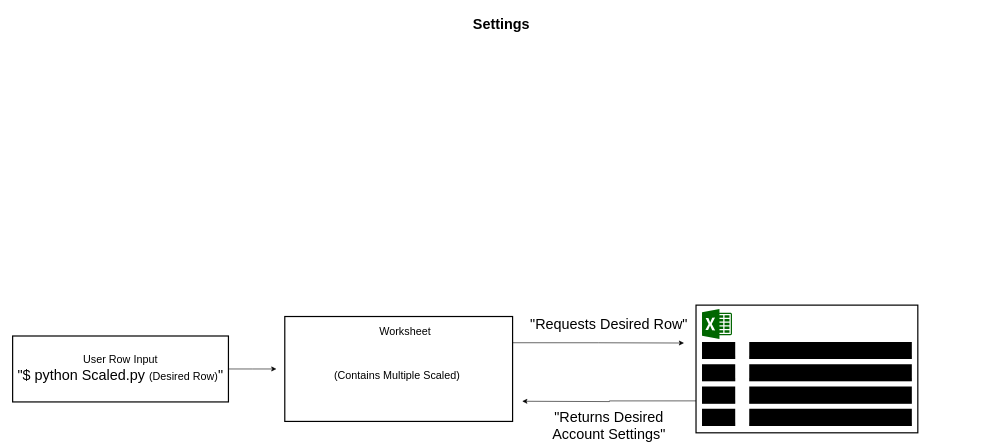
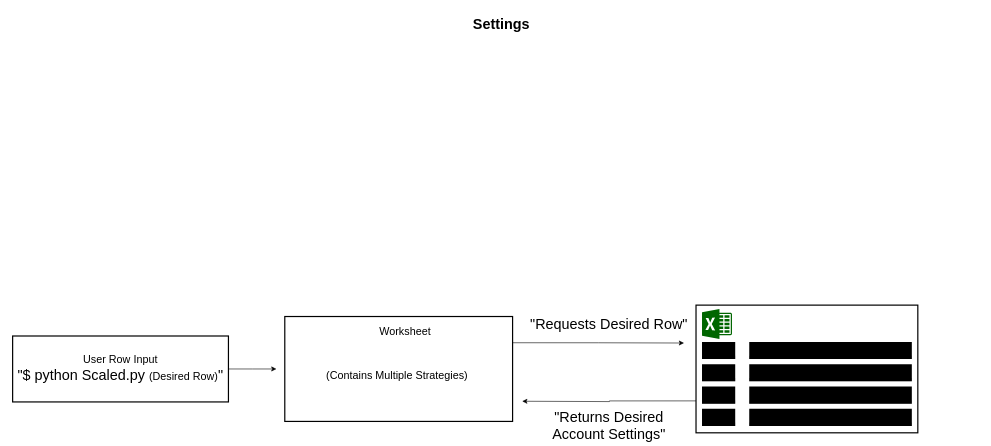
(399, 369) -> (399, 369)
